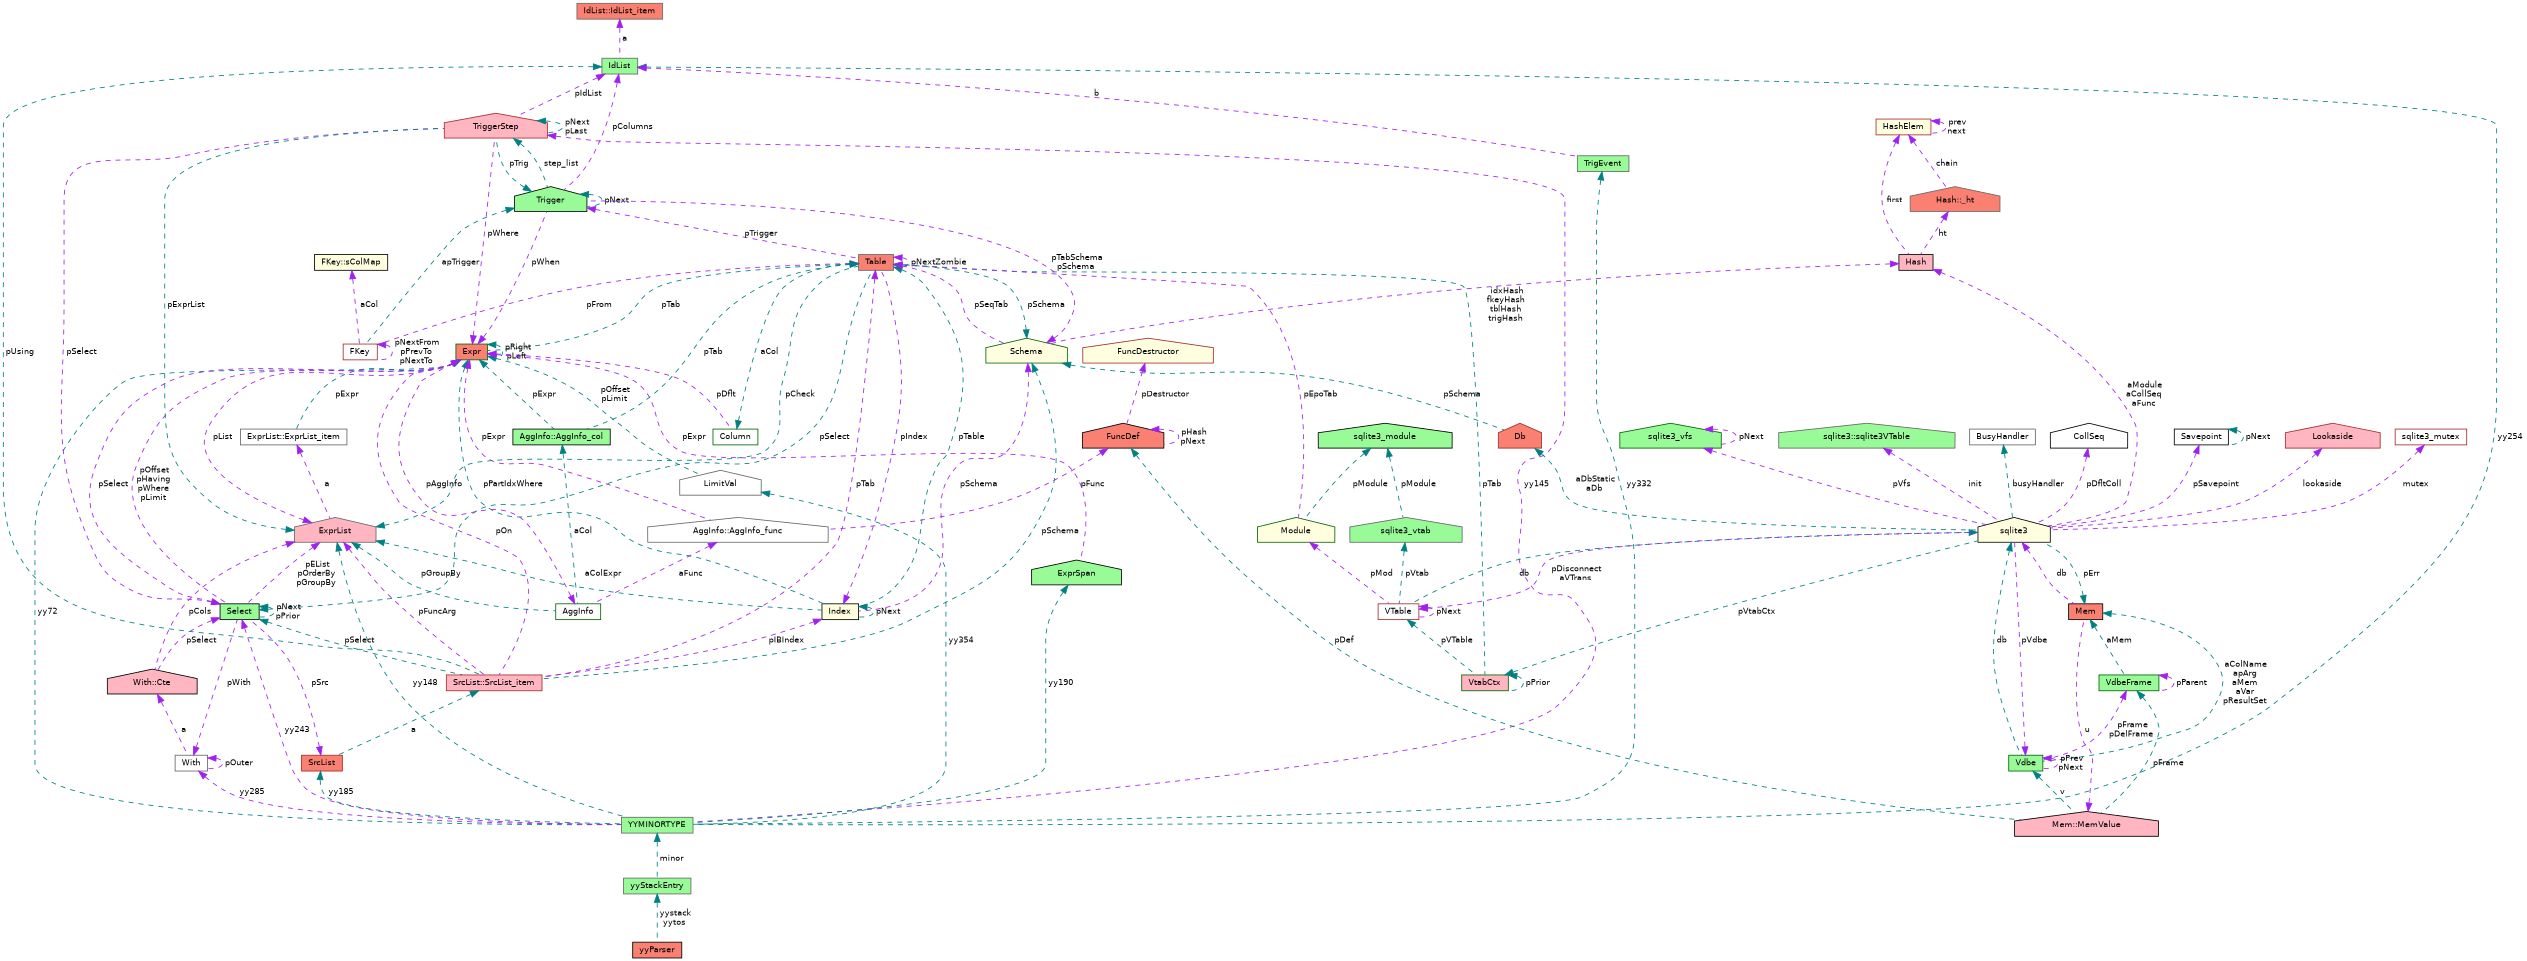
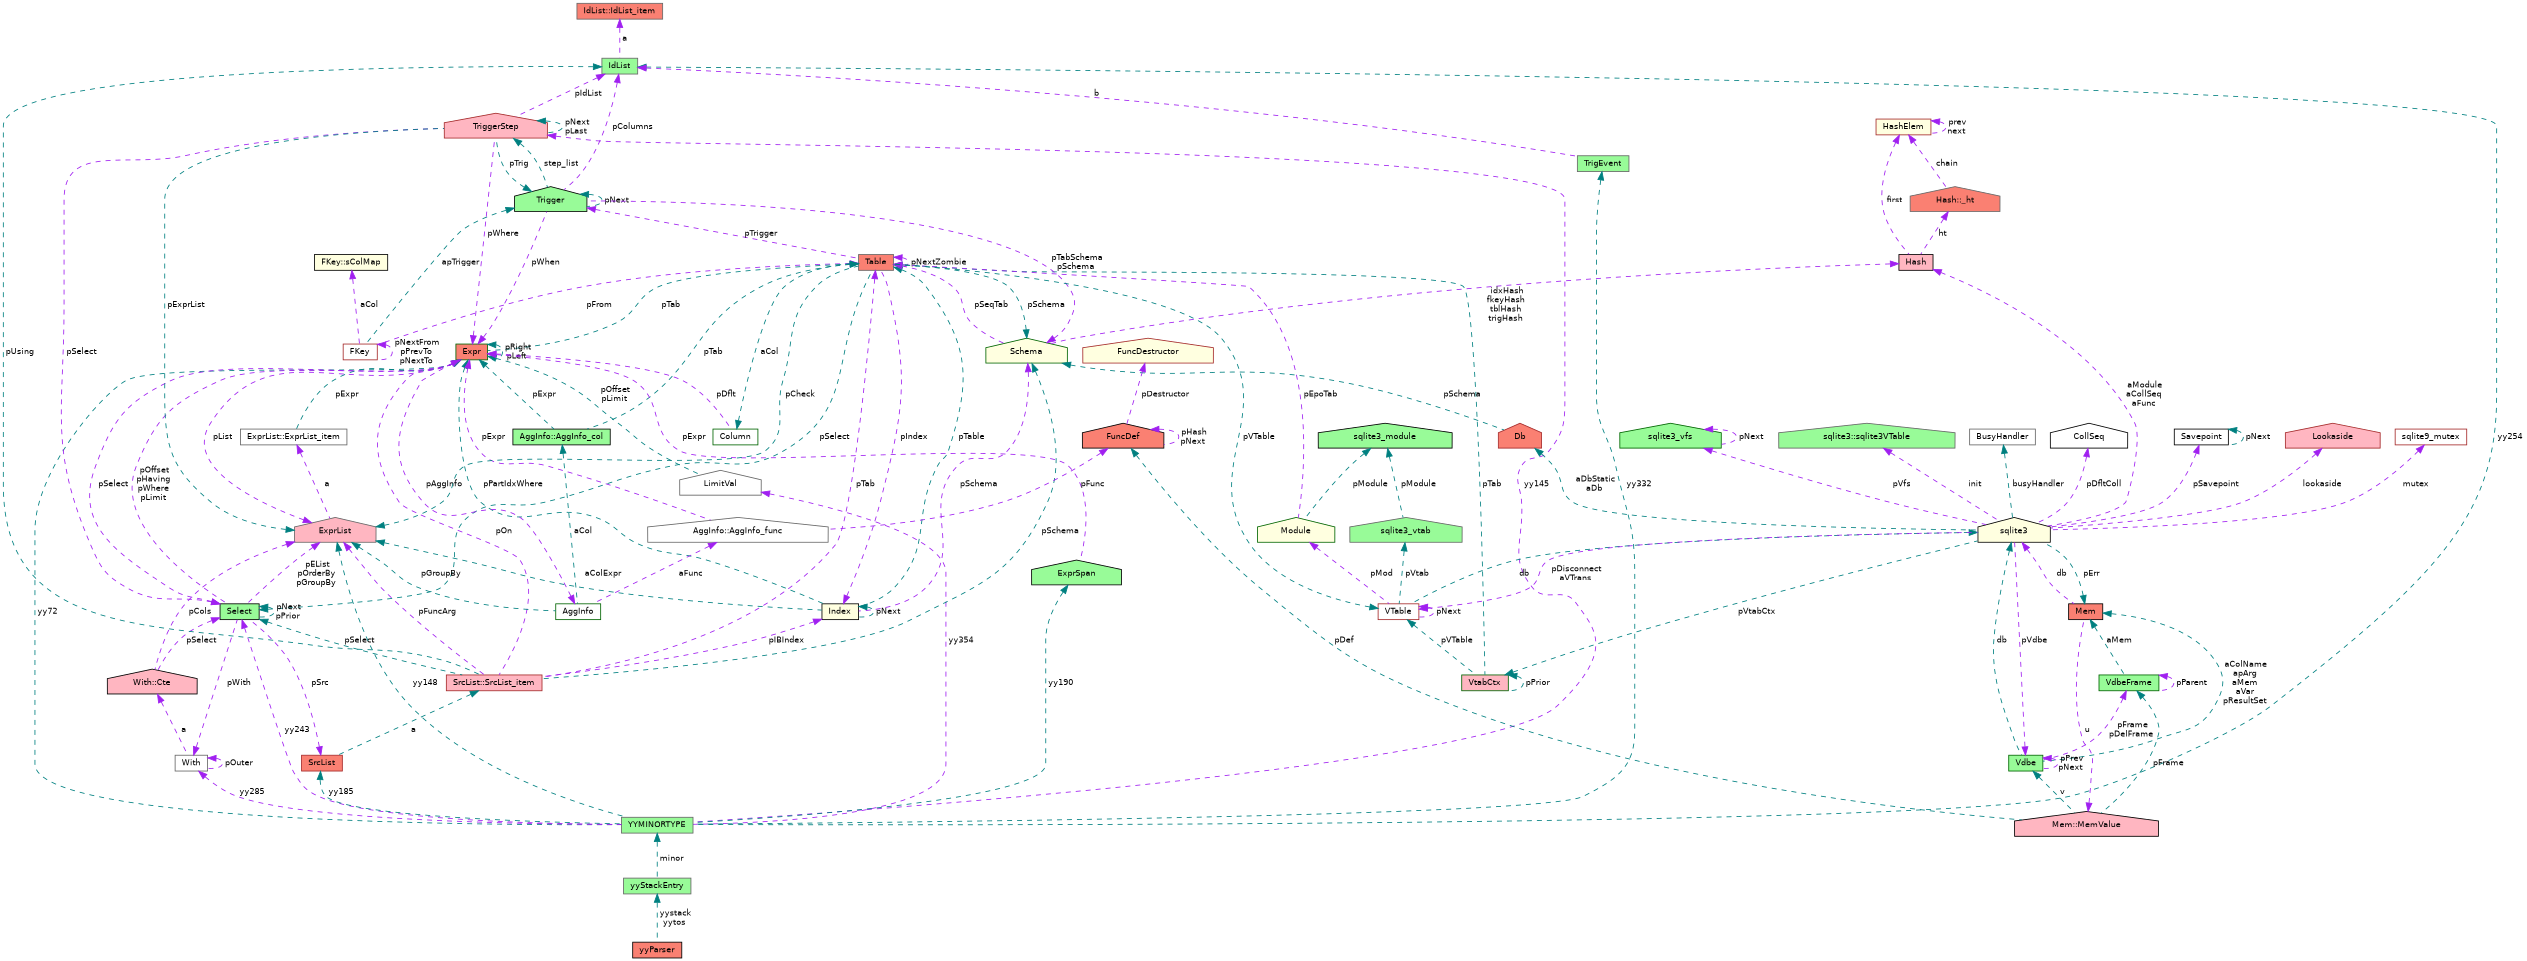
none -> (1225, 344)
(2431, 437) -> (2431, 437)
(946, 704) -> (946, 704)
